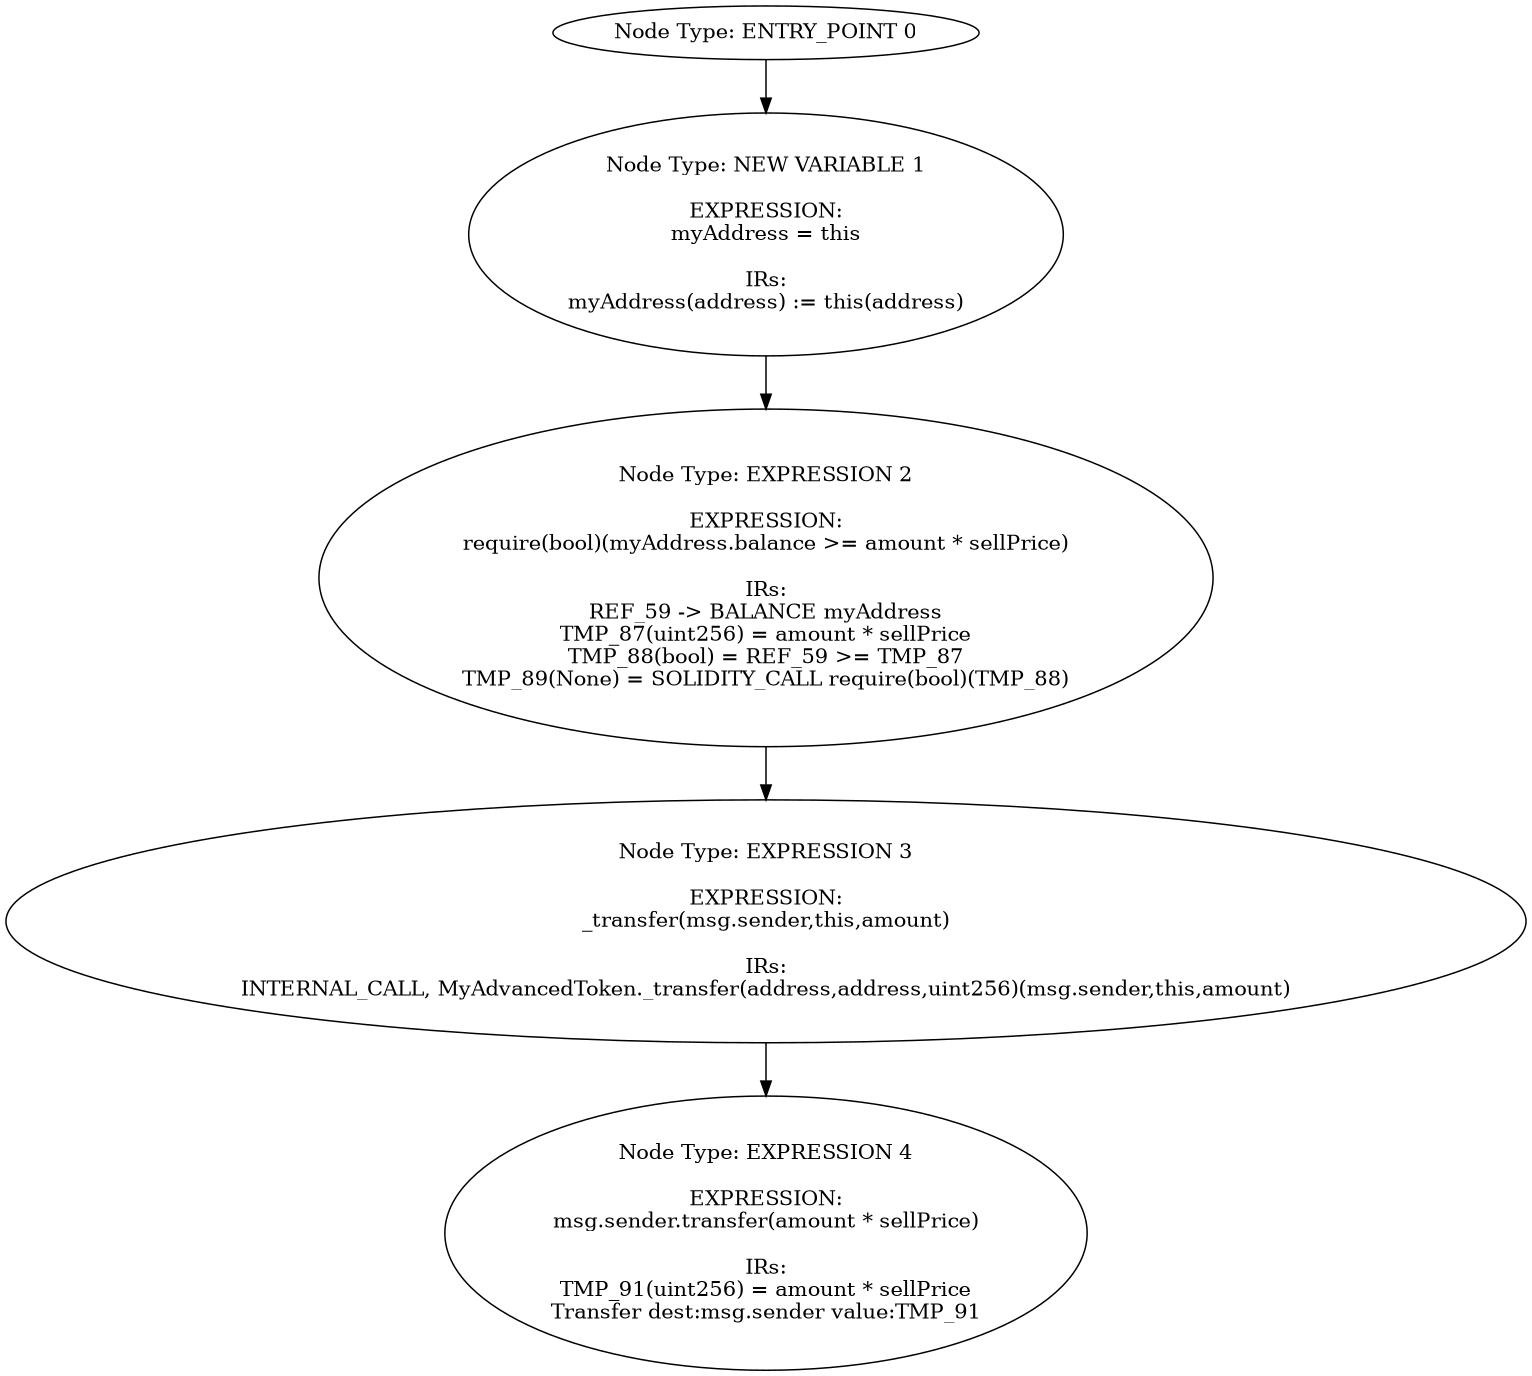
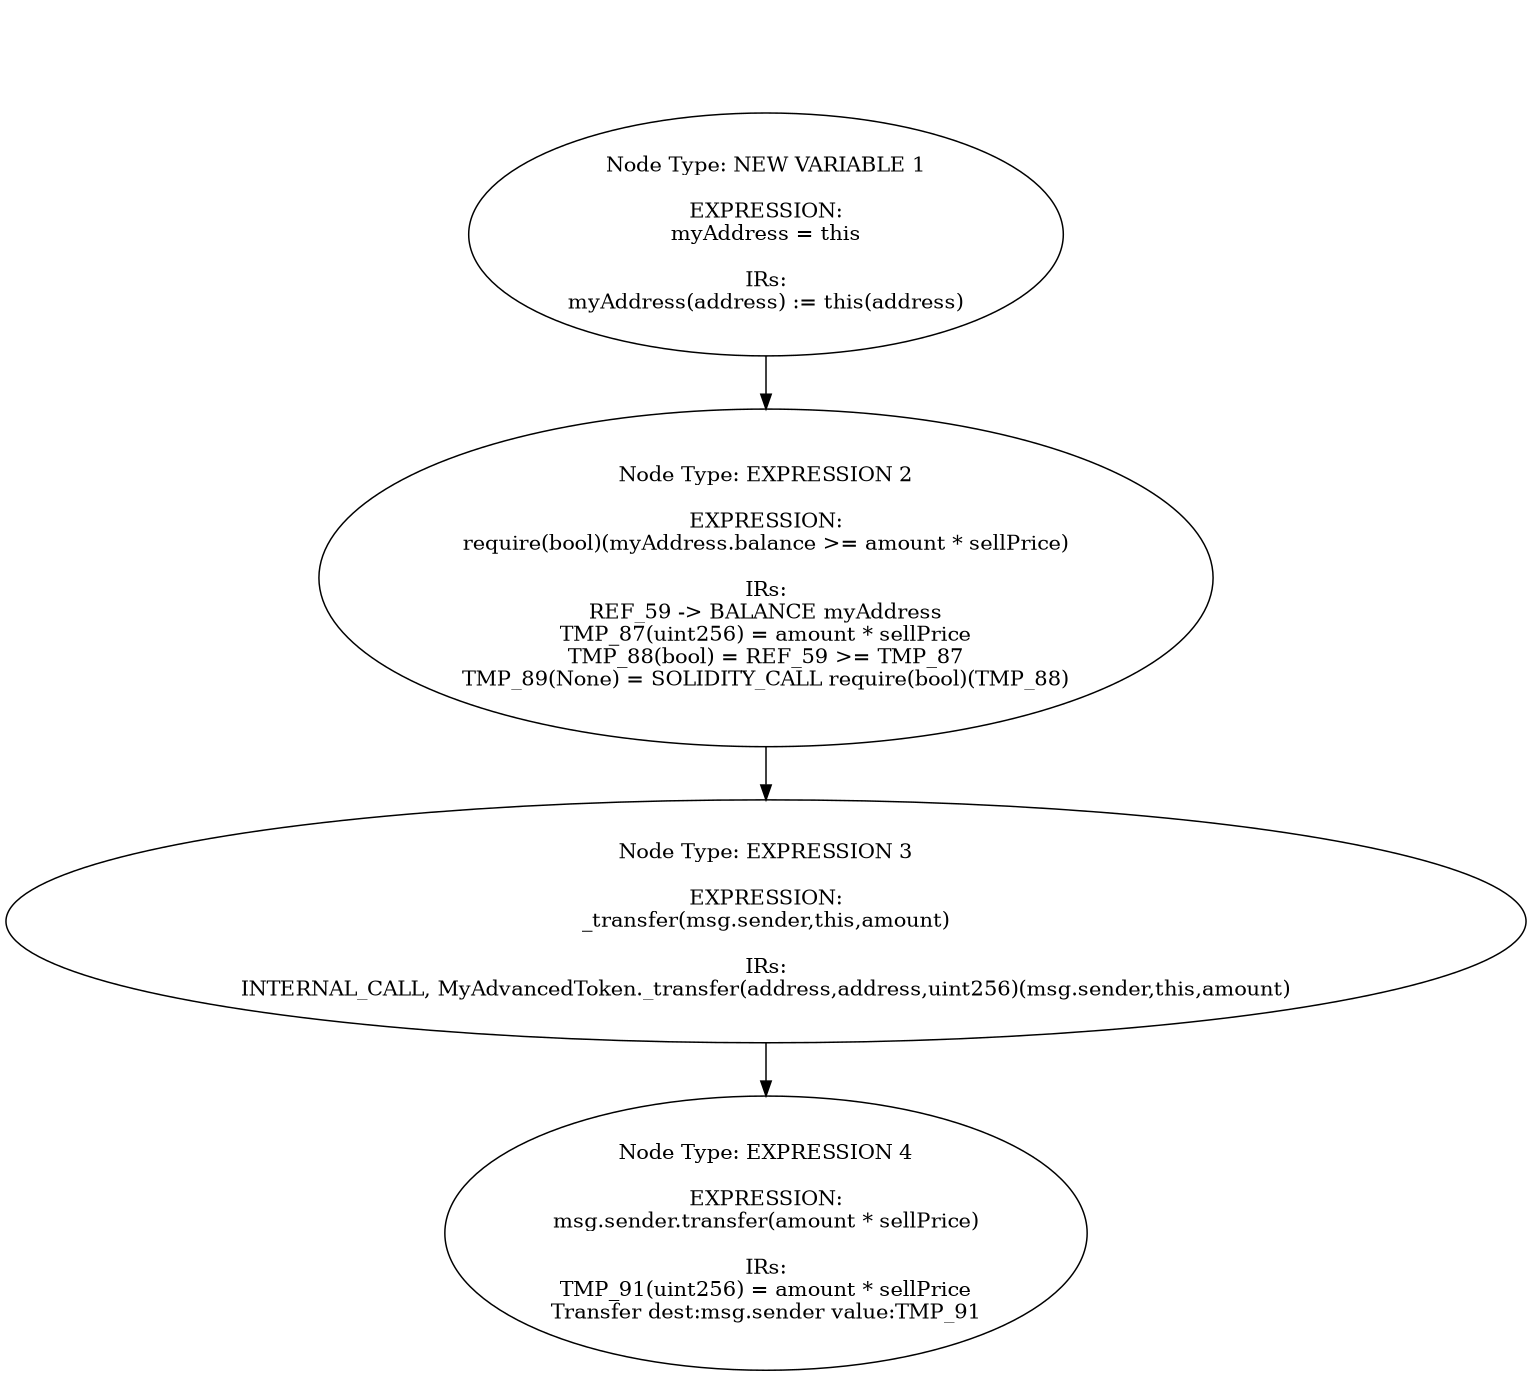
(766, 33) -> none
